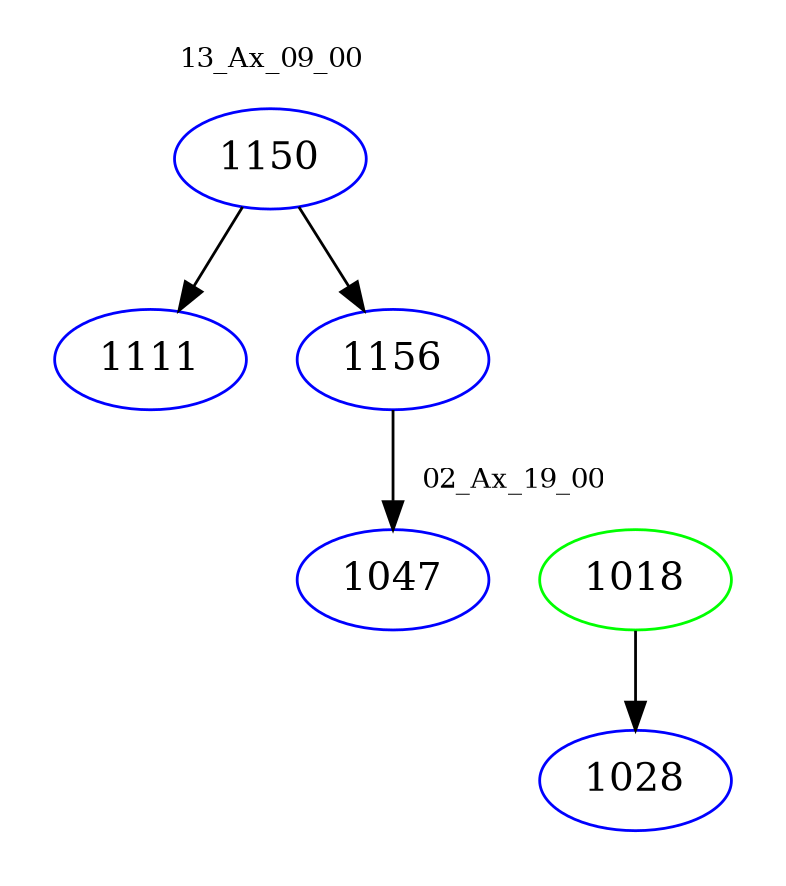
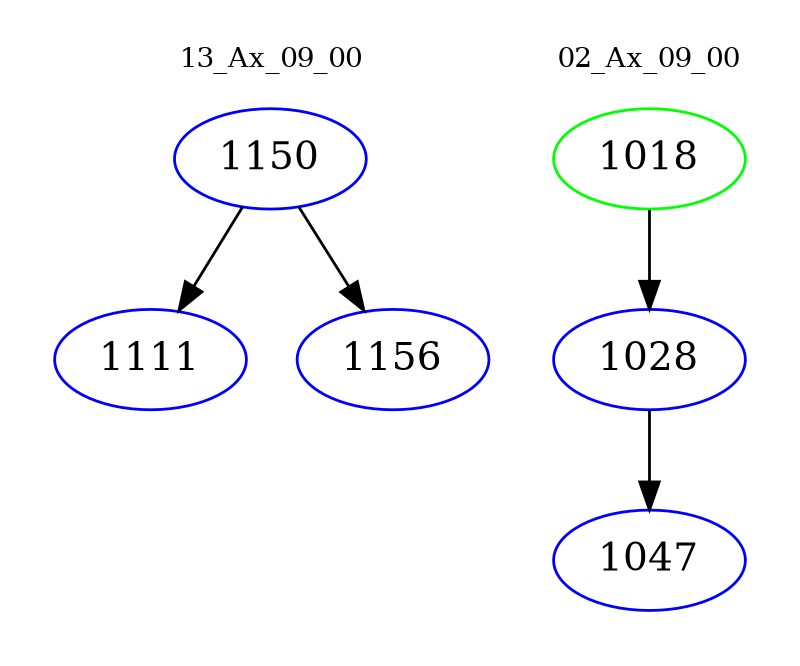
(393, 471) -> (649, 446)
(514, 481) -> (649, 60)
